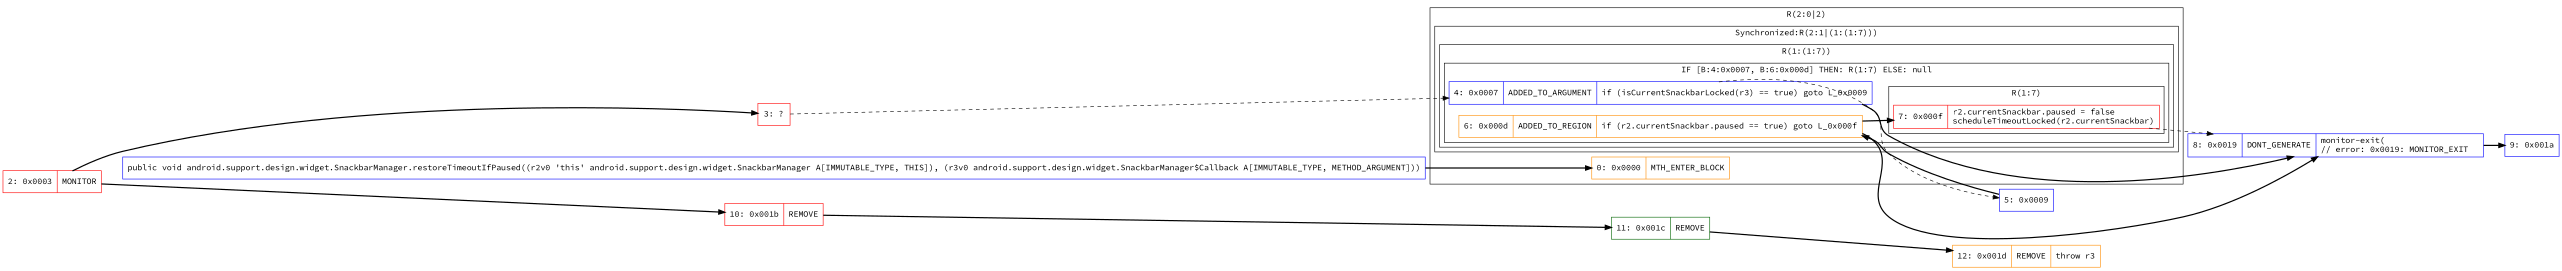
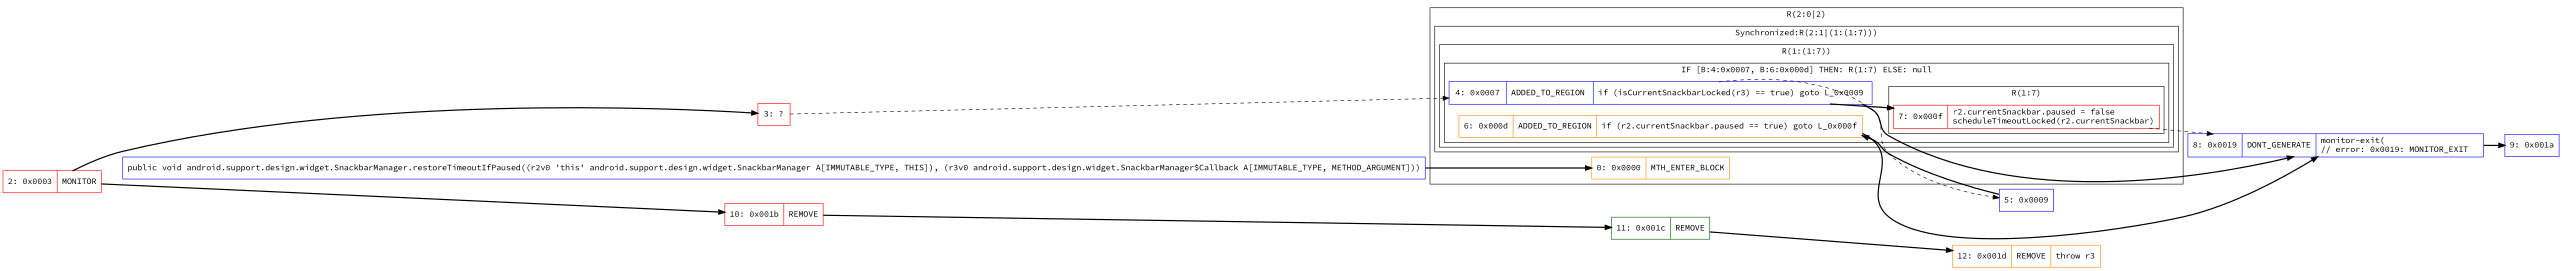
(1550, 93) -> (1548, 93)
(1875, 121) -> (1859, 106)
